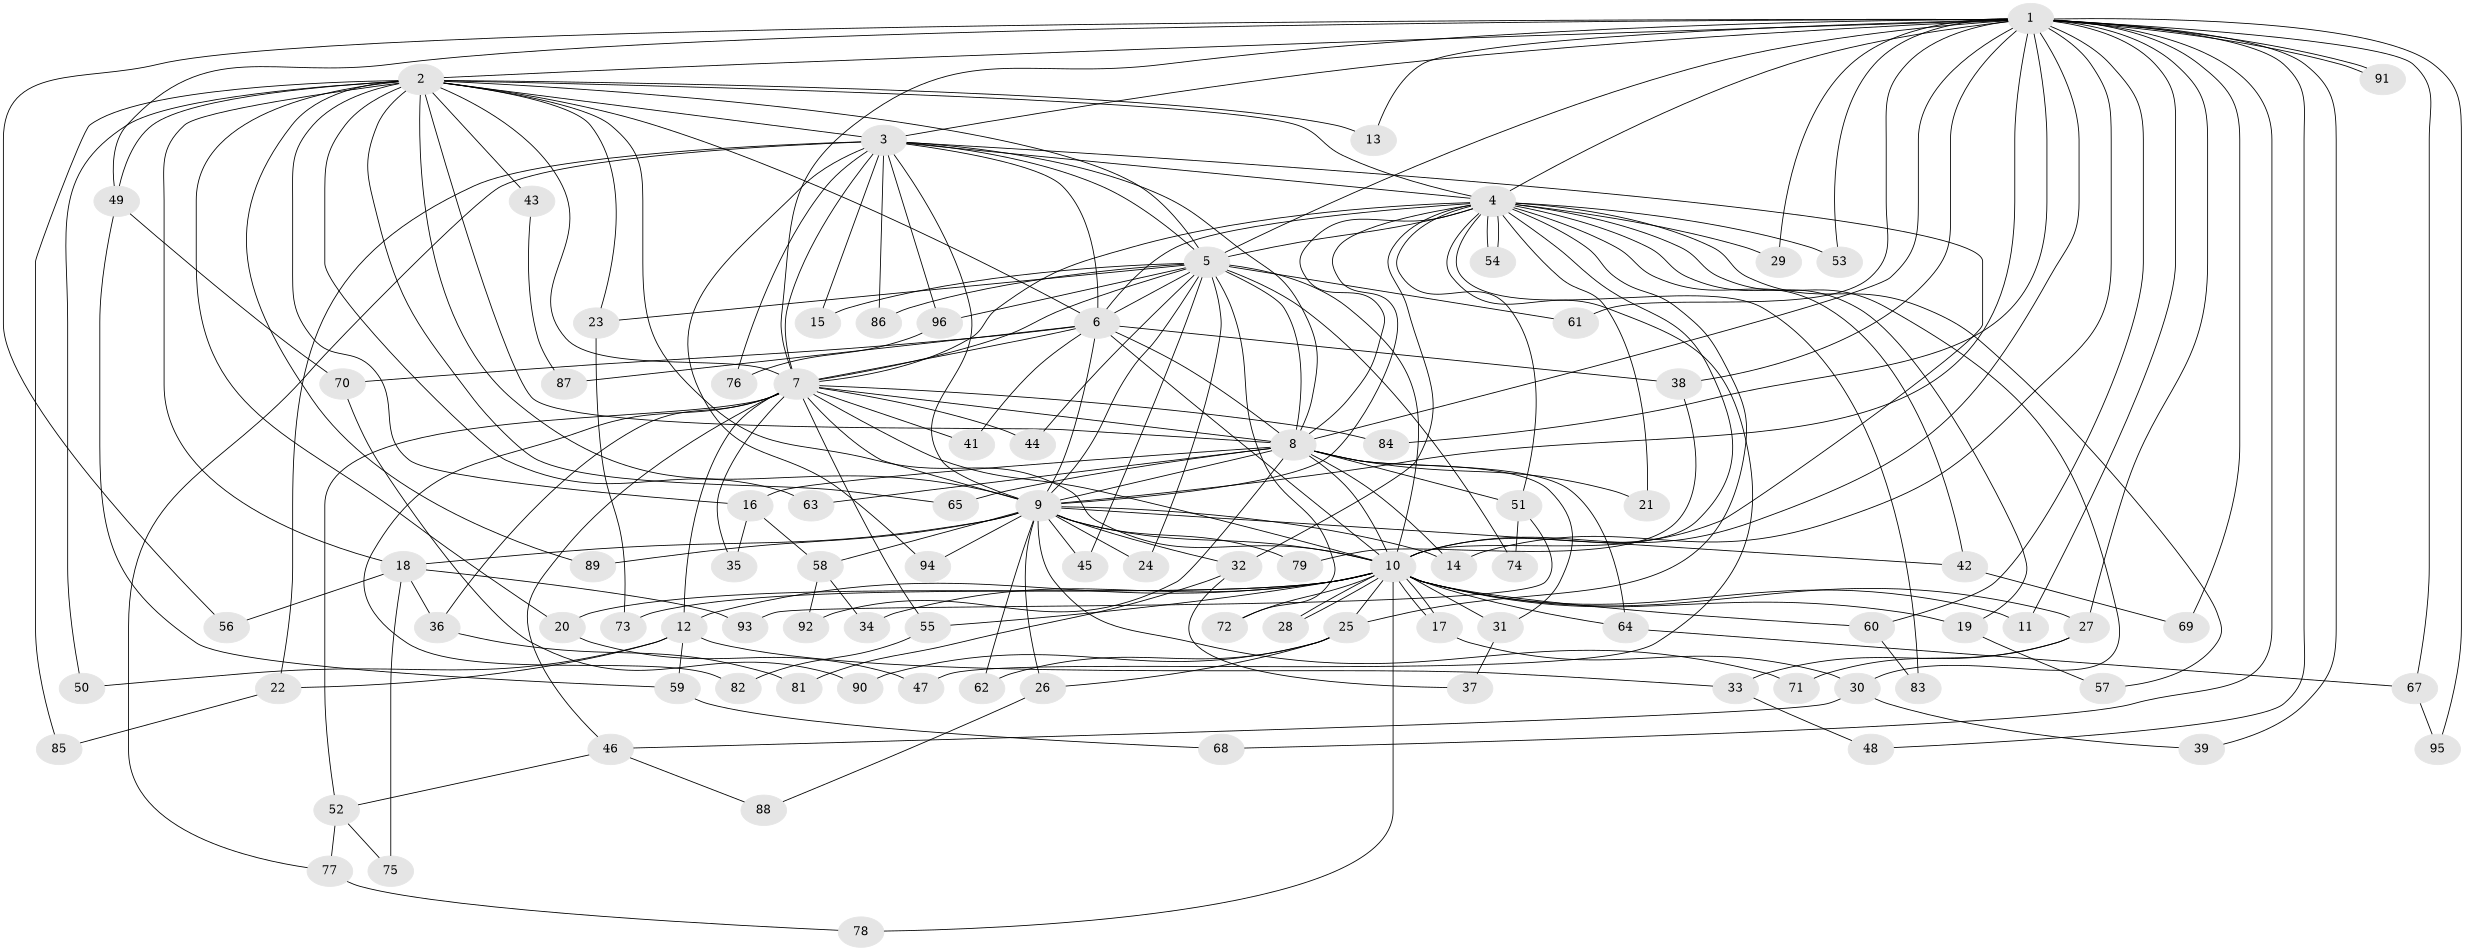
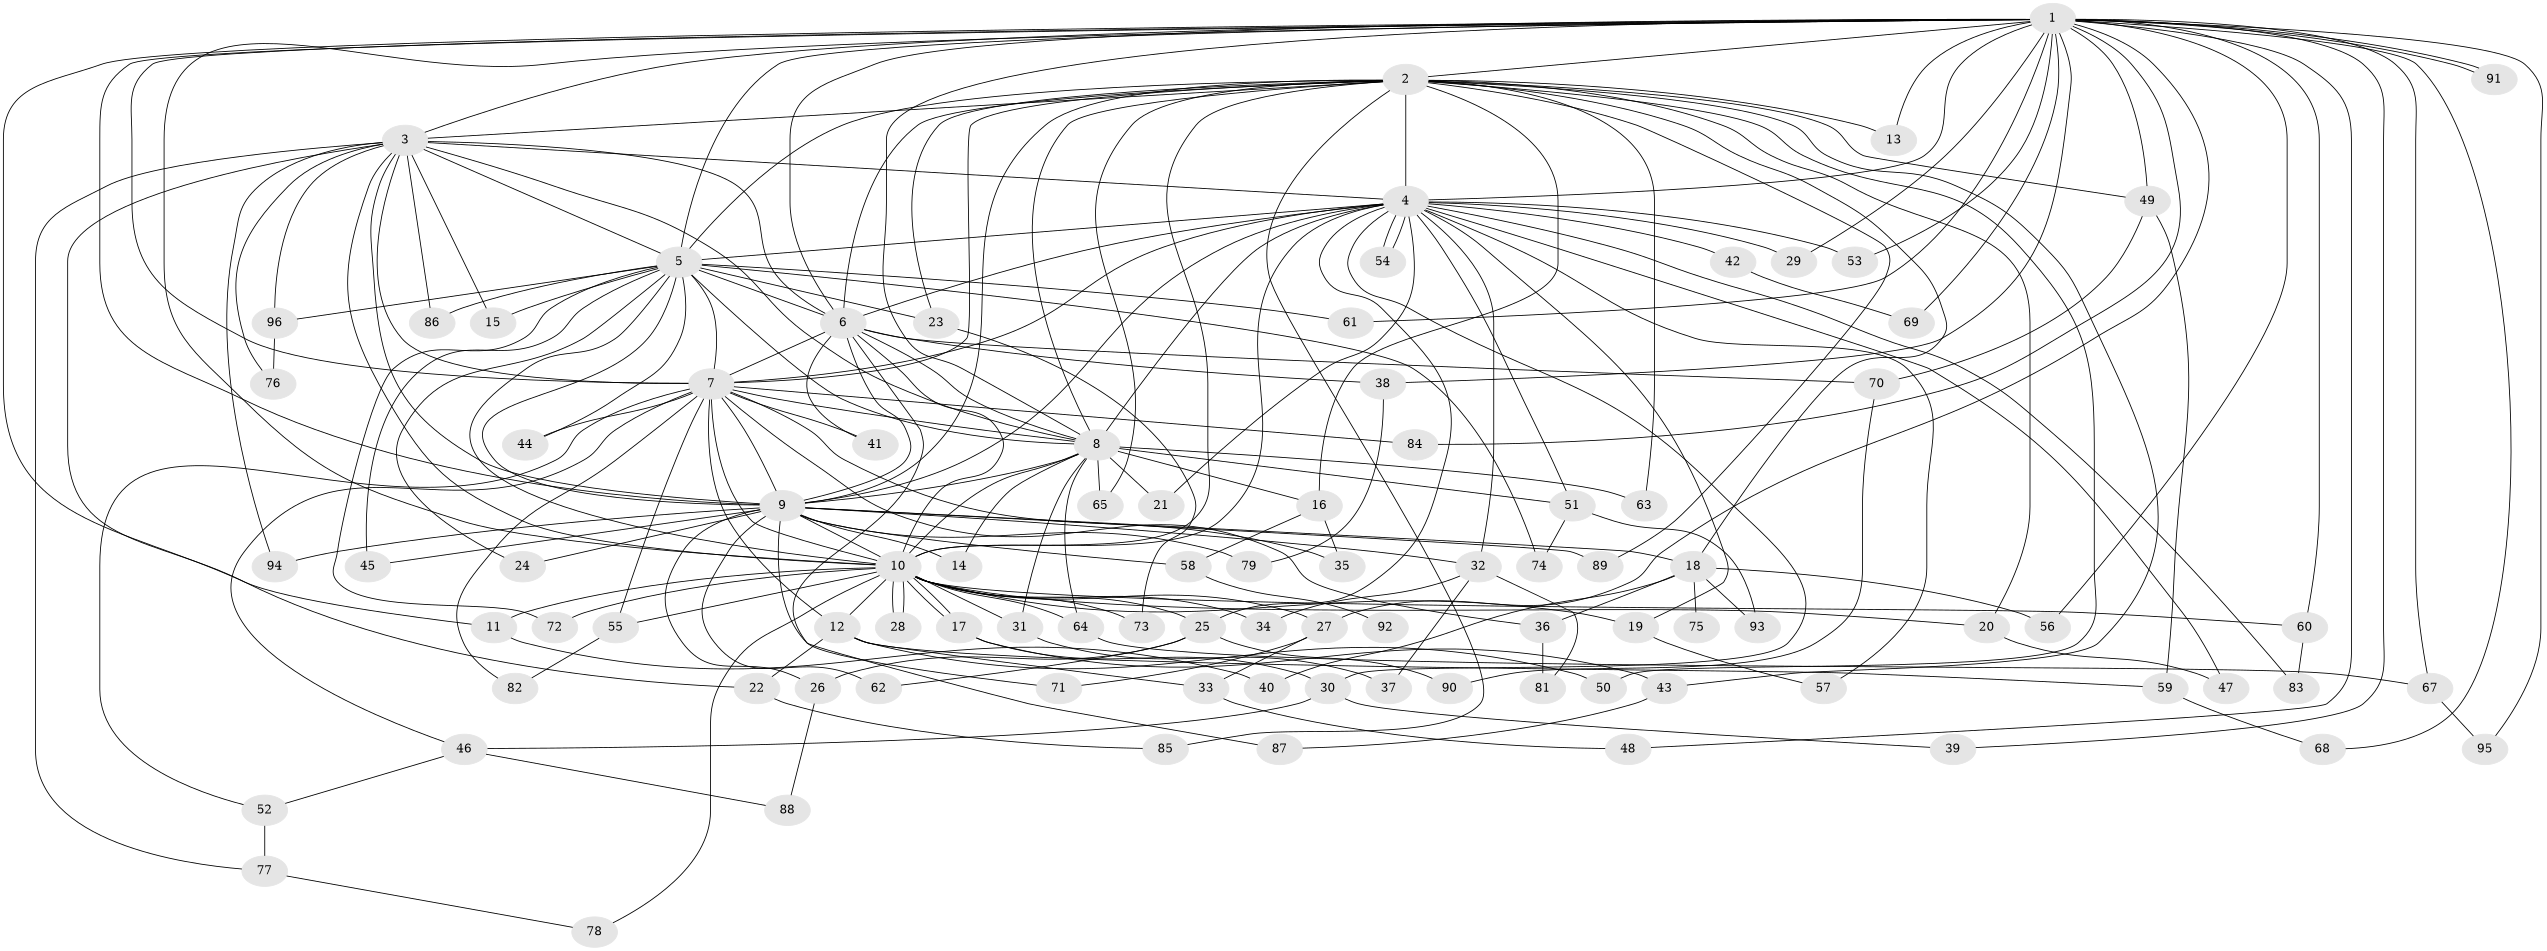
(1963, 458) -> (935, 52)
(1480, 535) -> none
(1170, 585) -> none
(845, 599) -> (1380, 595)
none -> (1312, 658)
none -> (1267, 689)
(364, 841) -> none
